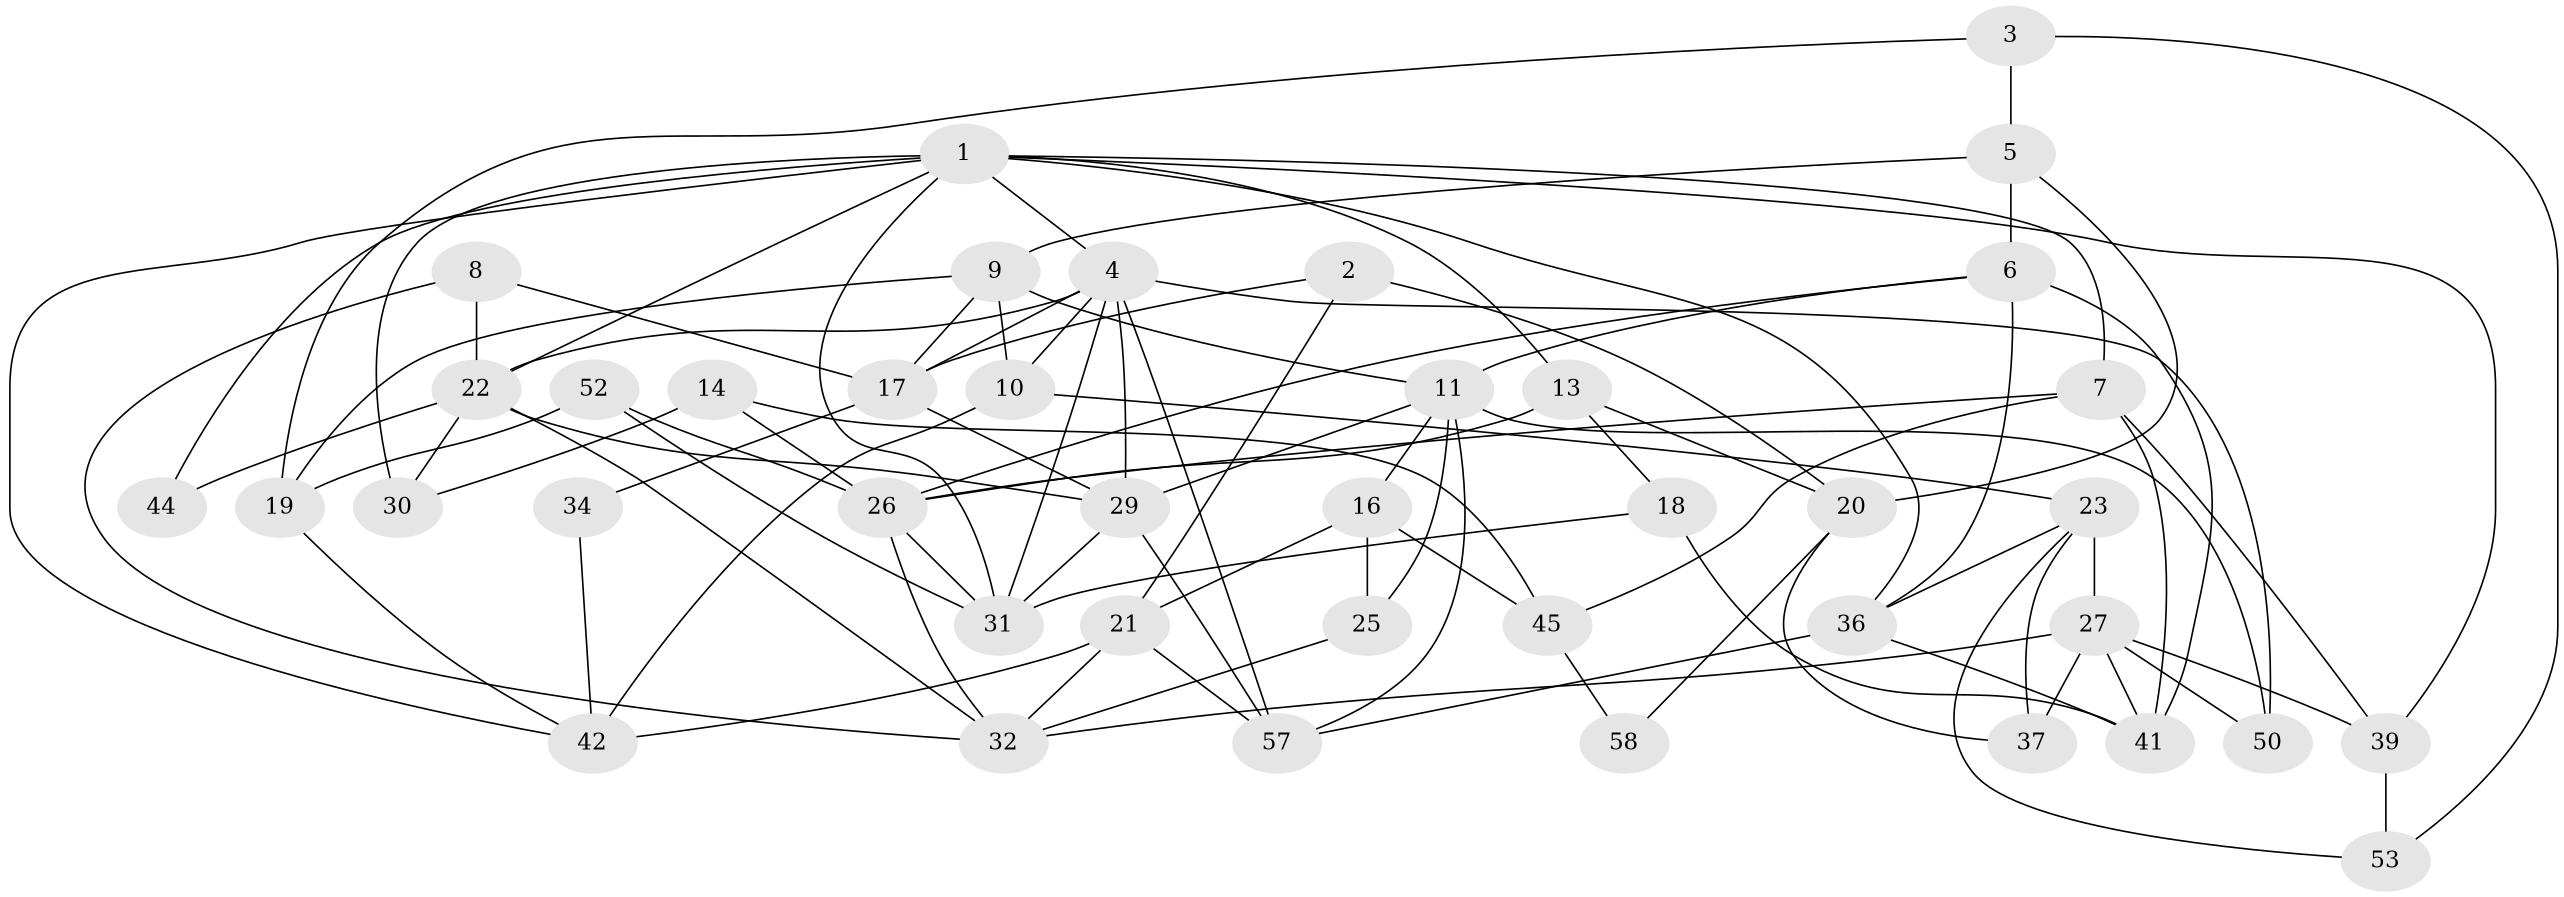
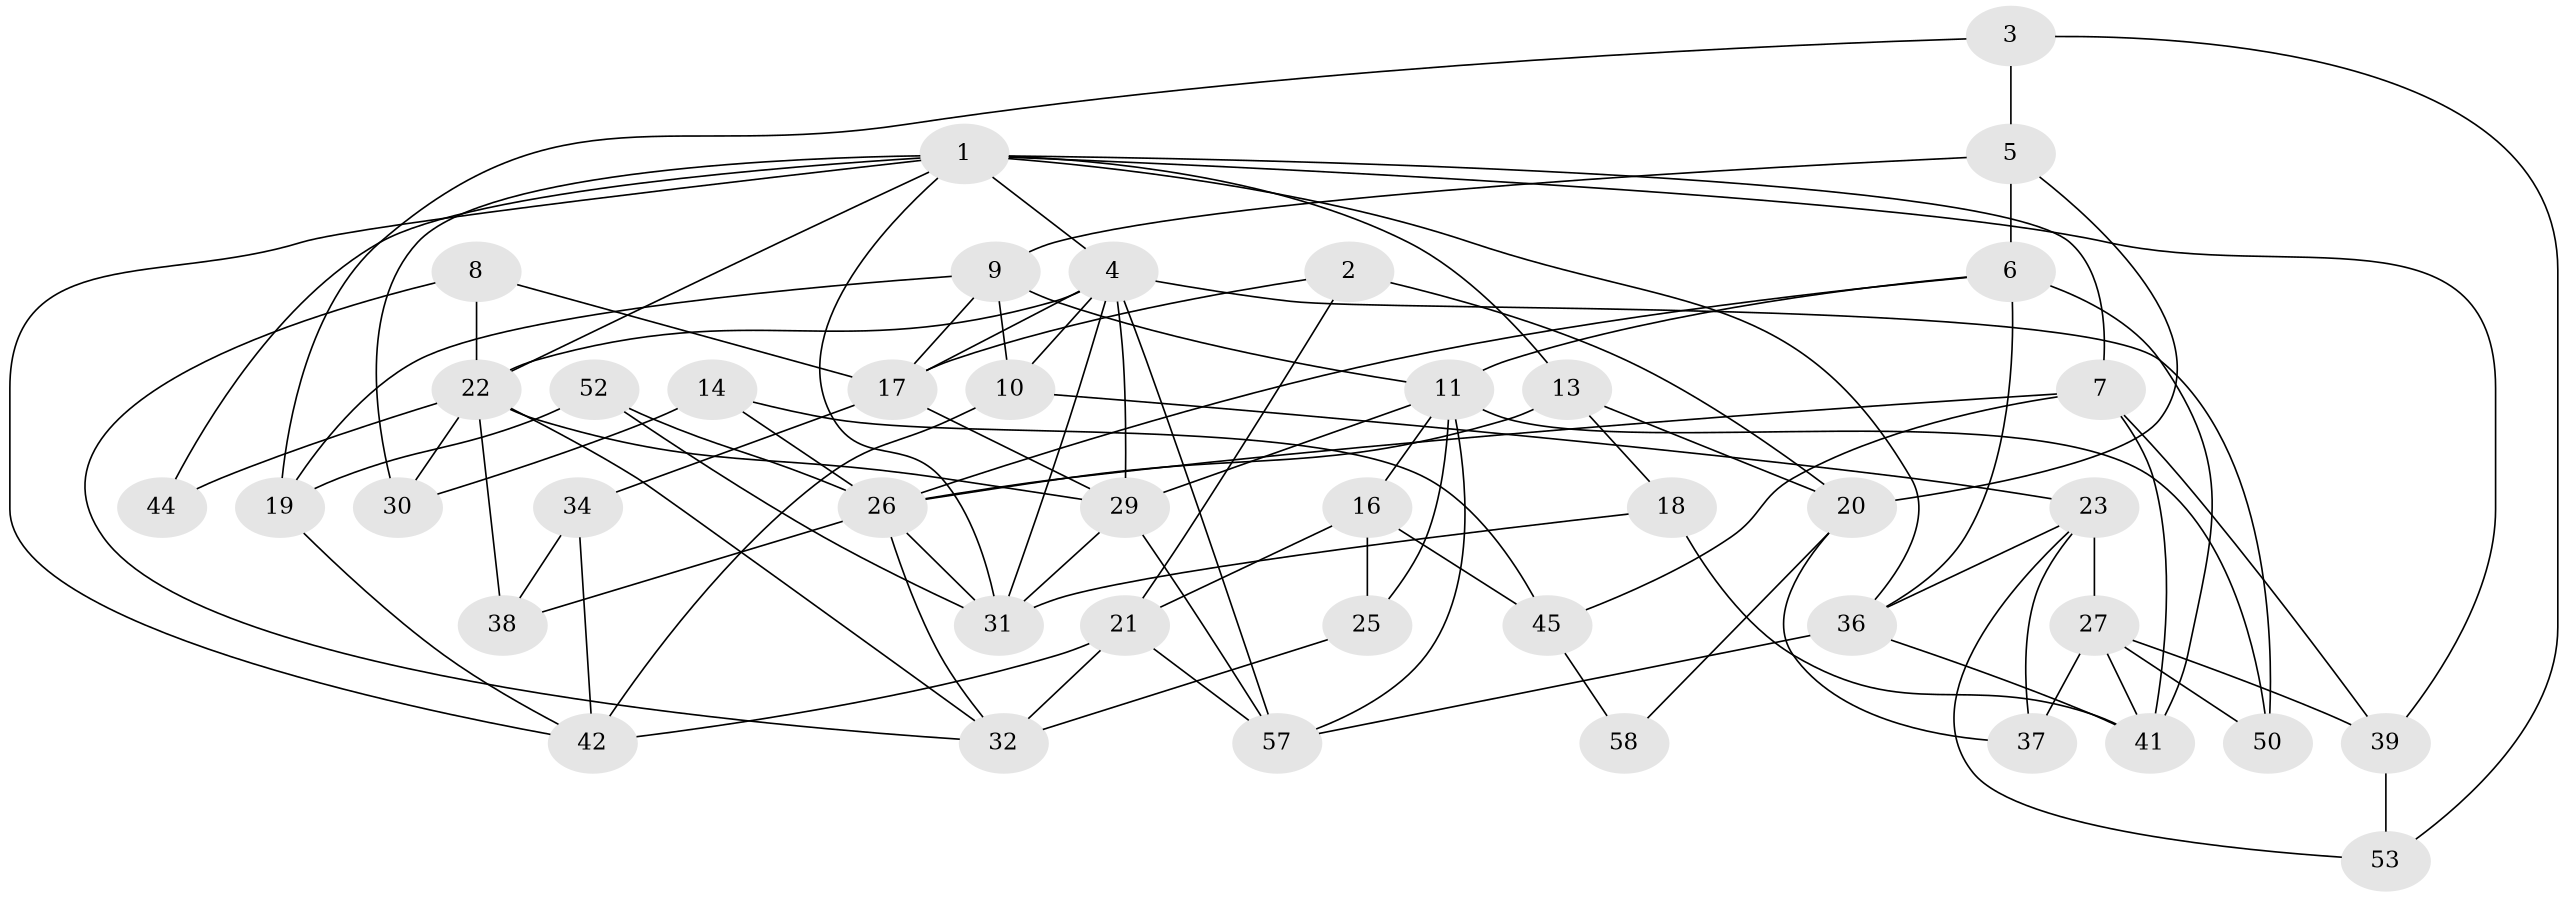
none -> (503, 626)
(1474, 692) -> none
